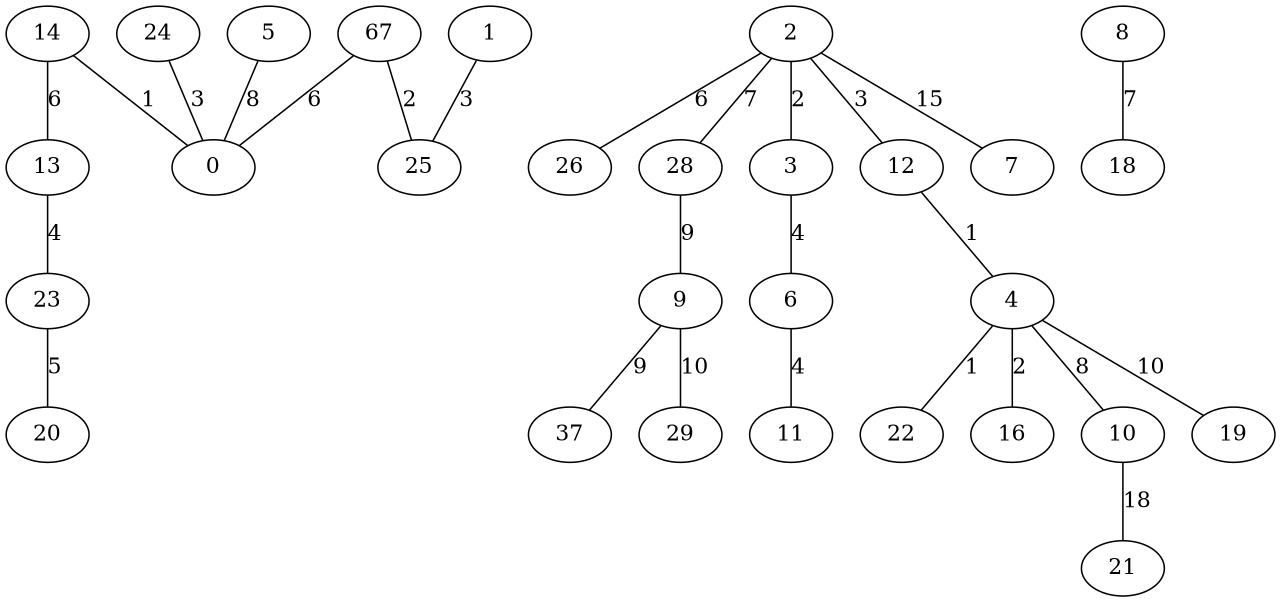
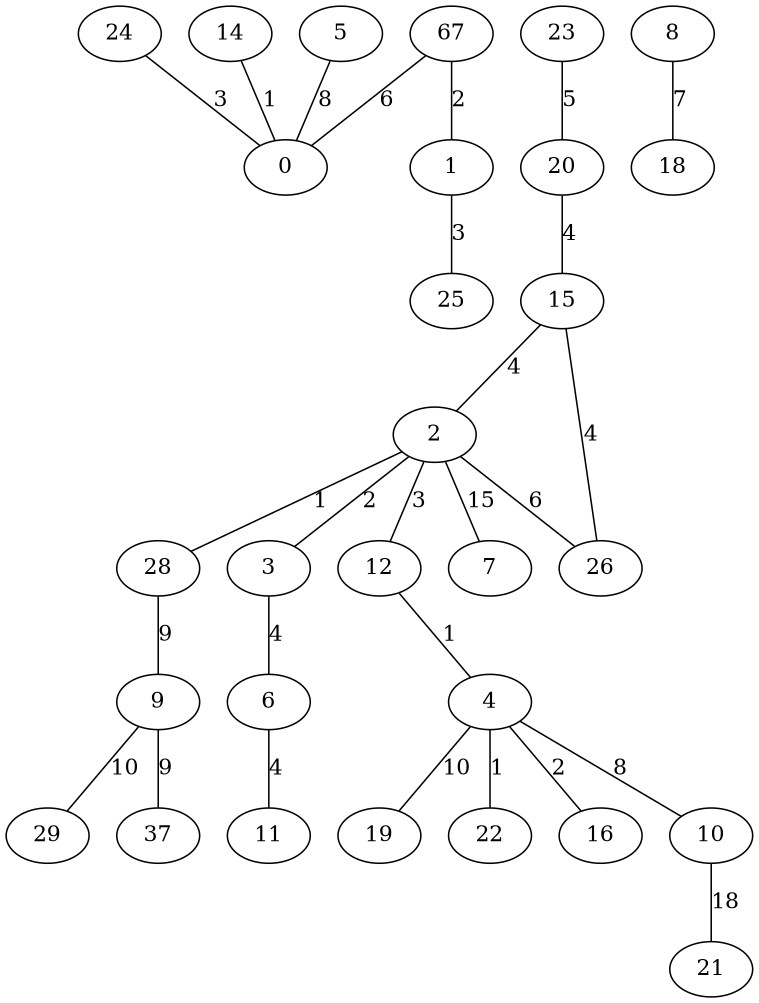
(399, 101) -> (452, 101)
(751, 101) -> (321, 502)
(48, 167) -> none
none -> (562, 301)
